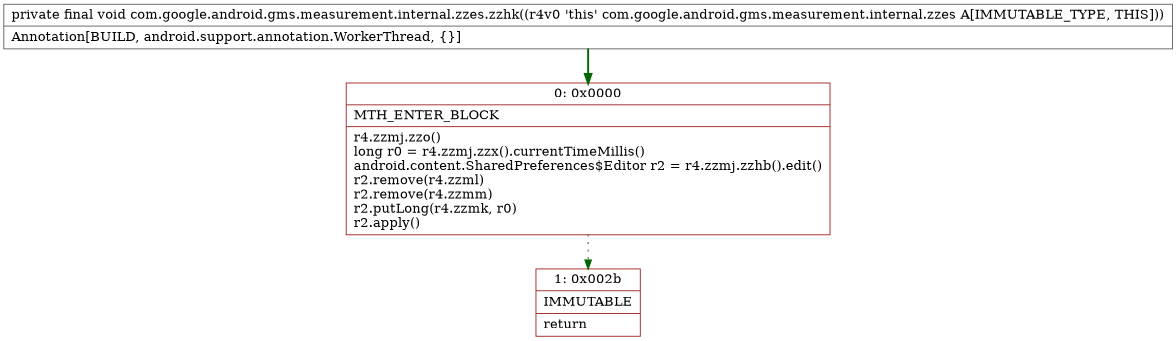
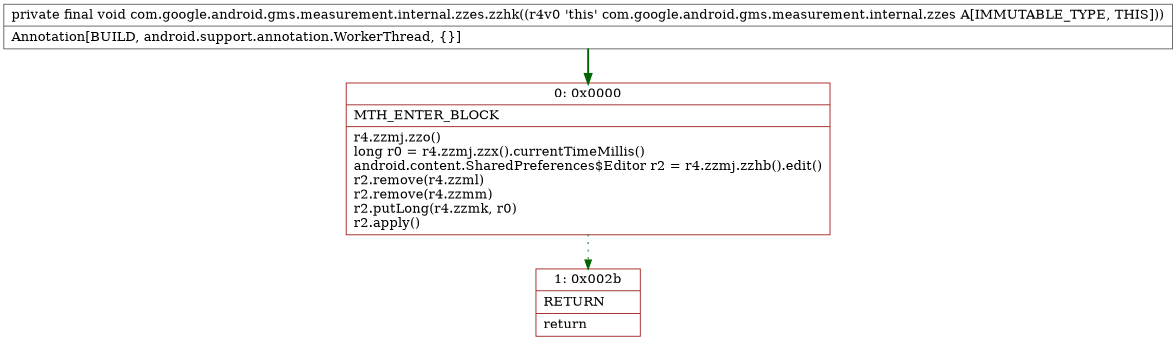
(588, 302) -> (574, 302)
